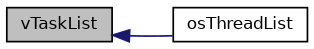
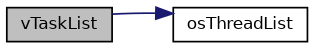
(151, 36) -> (134, 13)
